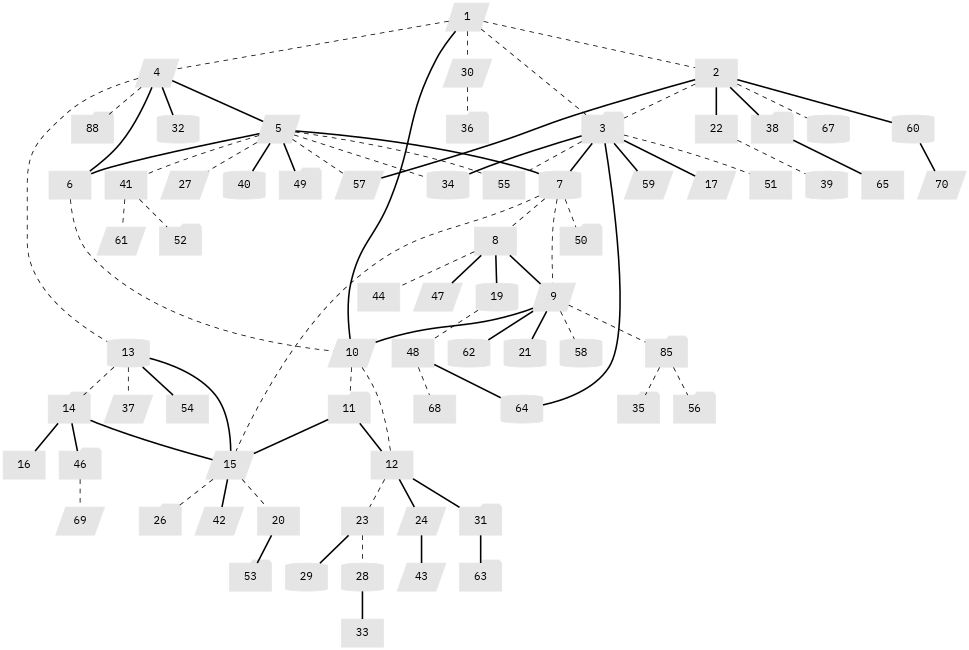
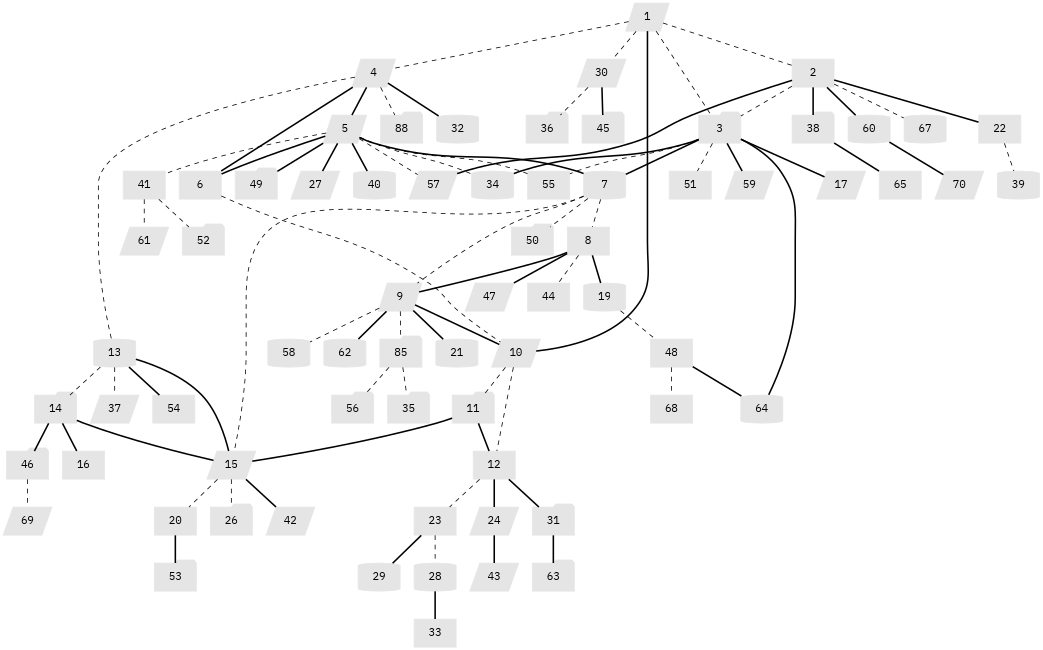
none -> (603, 129)
(232, 157) -> (330, 157)
